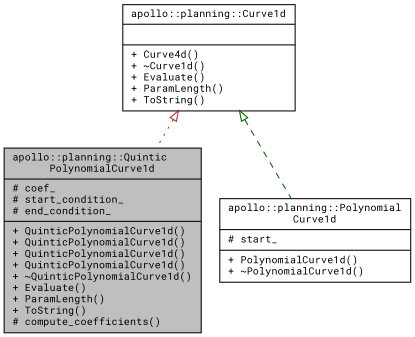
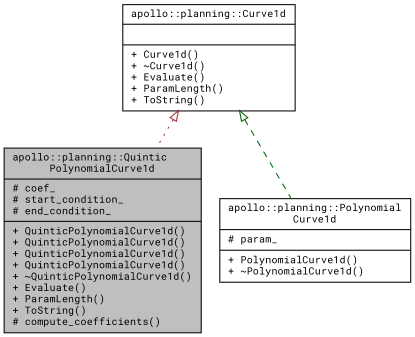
(166, 55) -> (166, 55)
(253, 239) -> (253, 239)
